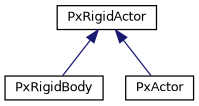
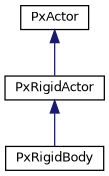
(137, 58) -> (55, 59)
